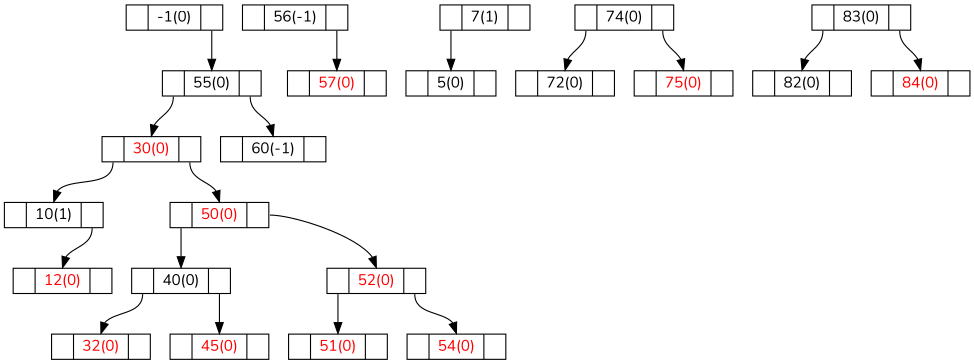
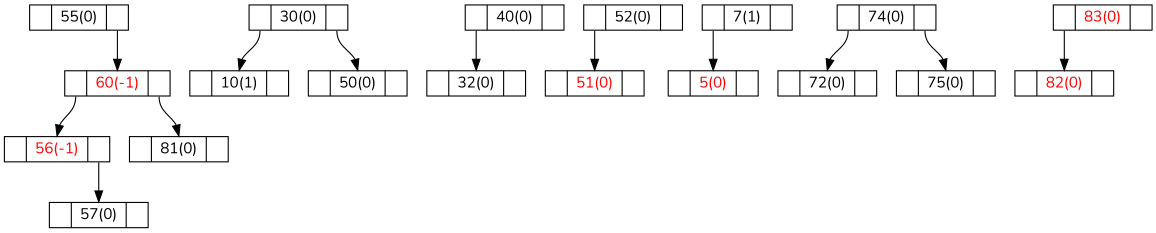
(174, 18) -> none
(295, 18) -> (57, 149)
(861, 18) -> (1103, 18)
(337, 83) -> (99, 215)
(451, 83) -> (713, 83)
(684, 83) -> (946, 83)
(802, 83) -> (1064, 83)
(921, 83) -> none
none -> (70, 112)
(167, 112) -> none
(151, 149) -> (298, 18)
none -> (179, 149)
(273, 149) -> (117, 83)
(219, 215) -> (358, 83)
(325, 228) -> none
(181, 242) -> none
(63, 281) -> none
(376, 281) -> (633, 18)
(101, 347) -> (476, 83)
(219, 347) -> none
(456, 347) -> none
